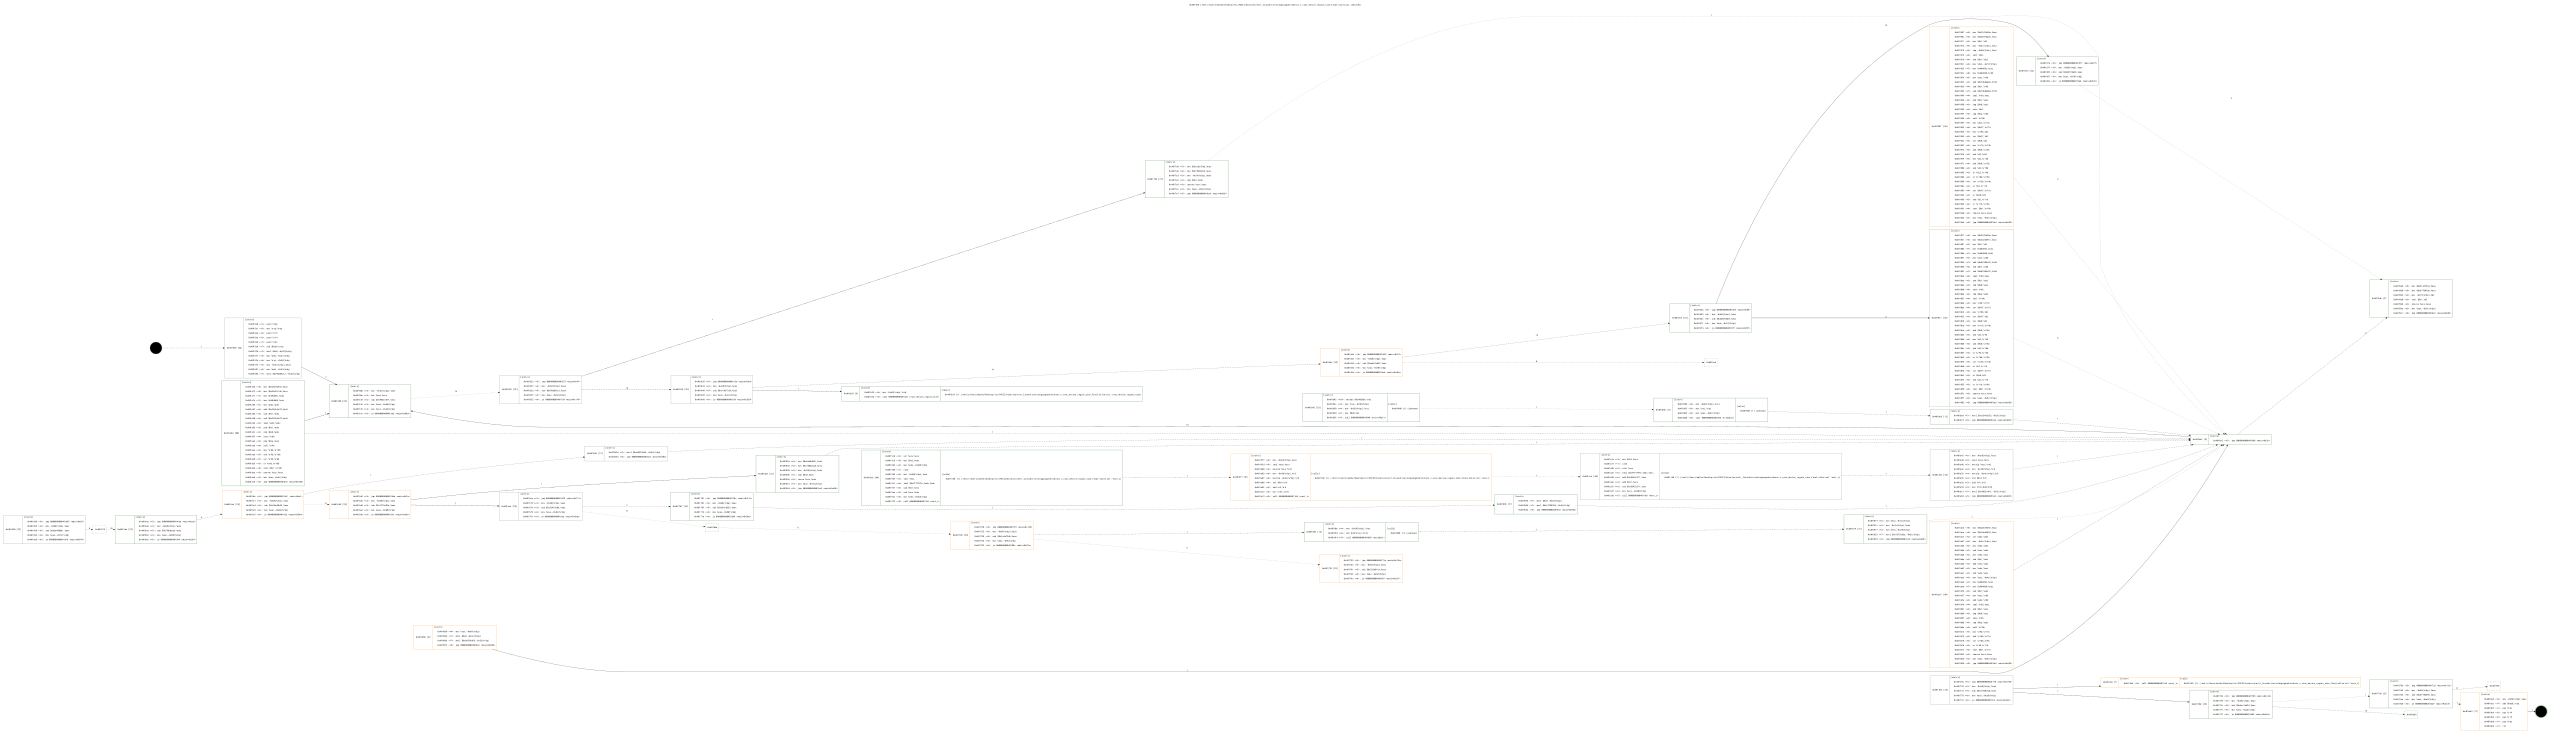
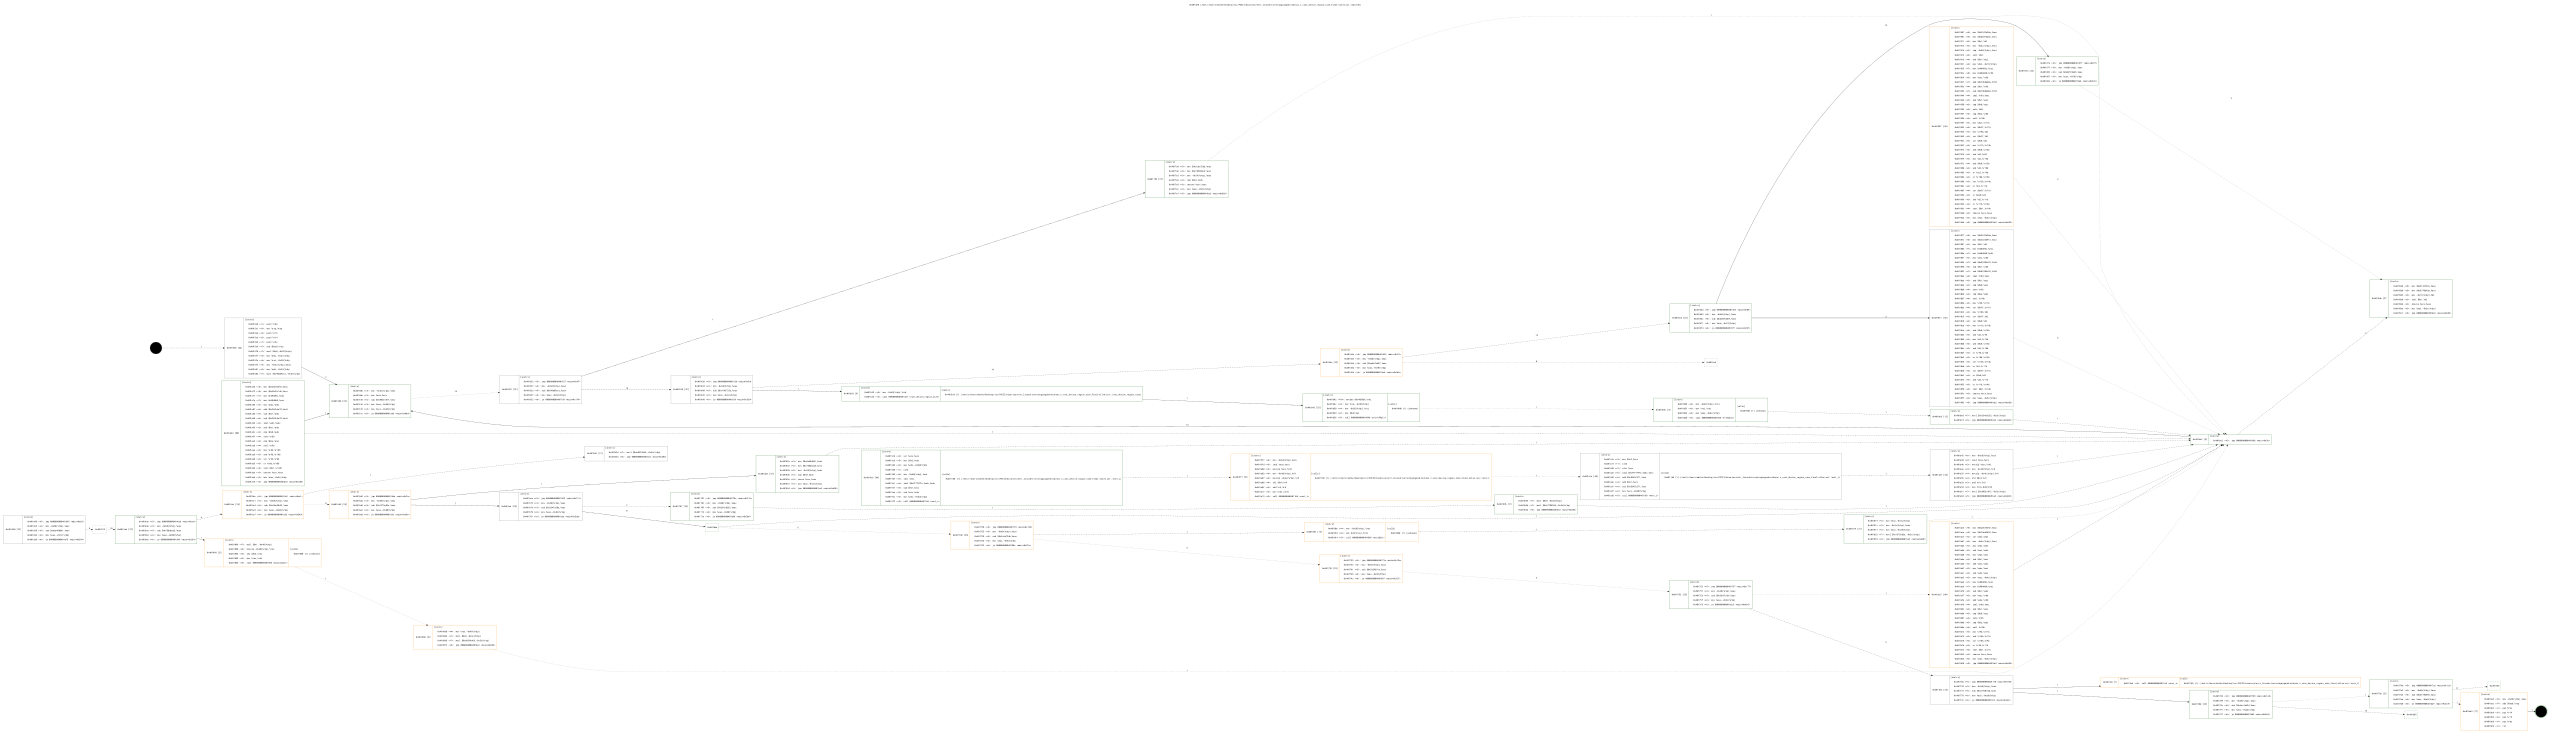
none -> (1222, 402)
(1428, 440) -> (1476, 518)
(643, 519) -> (643, 519)
(1361, 532) -> (1361, 532)
none -> (263, 553)
none -> (1711, 595)
(1409, 672) -> (1409, 672)
